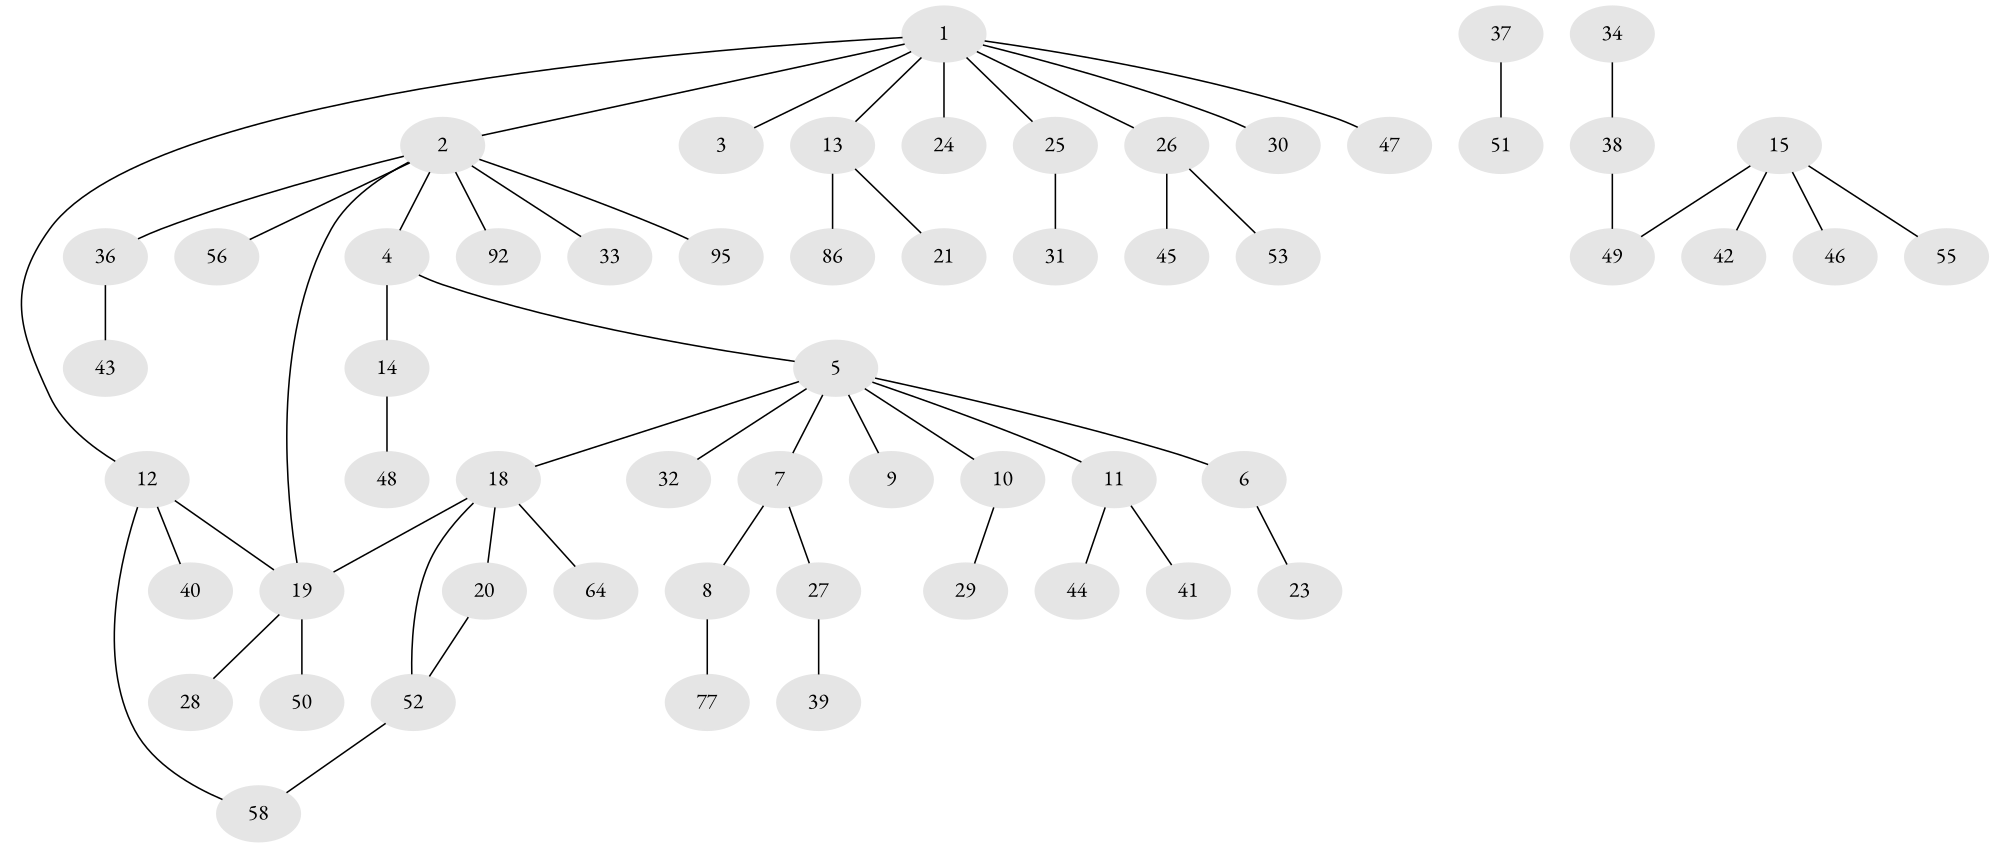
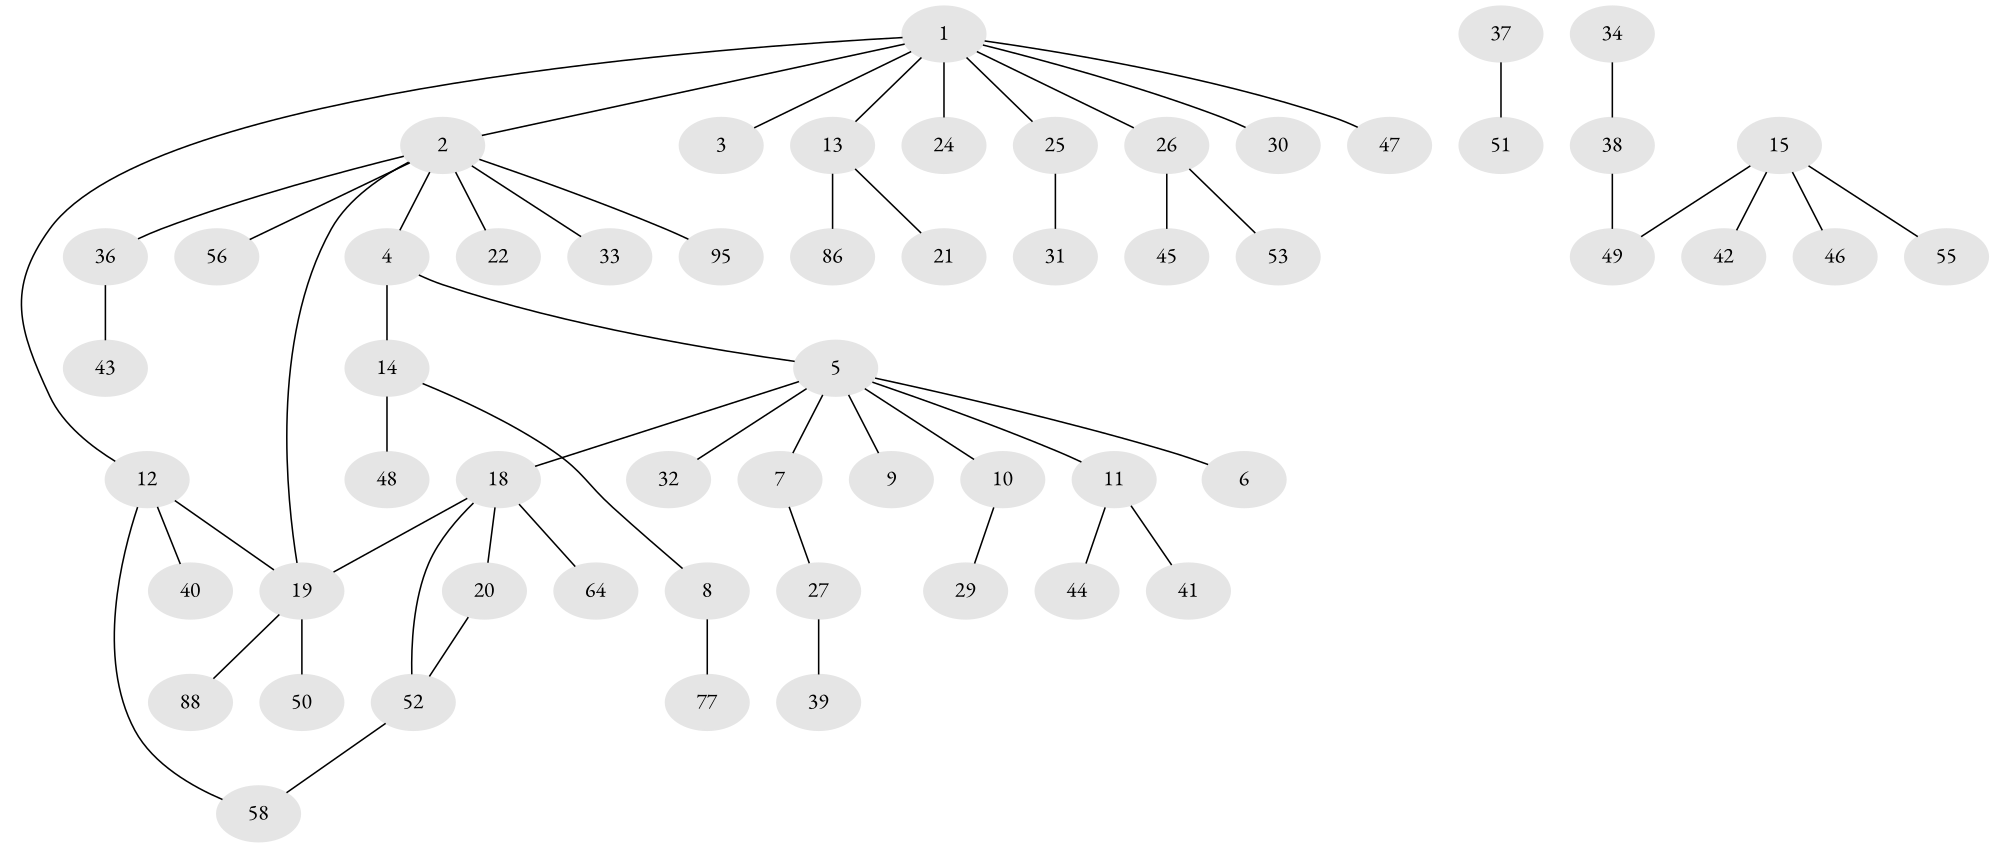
(498, 257) -> (498, 257)
(744, 535) -> (551, 450)
(1300, 591) -> none
(190, 702) -> (190, 702)
